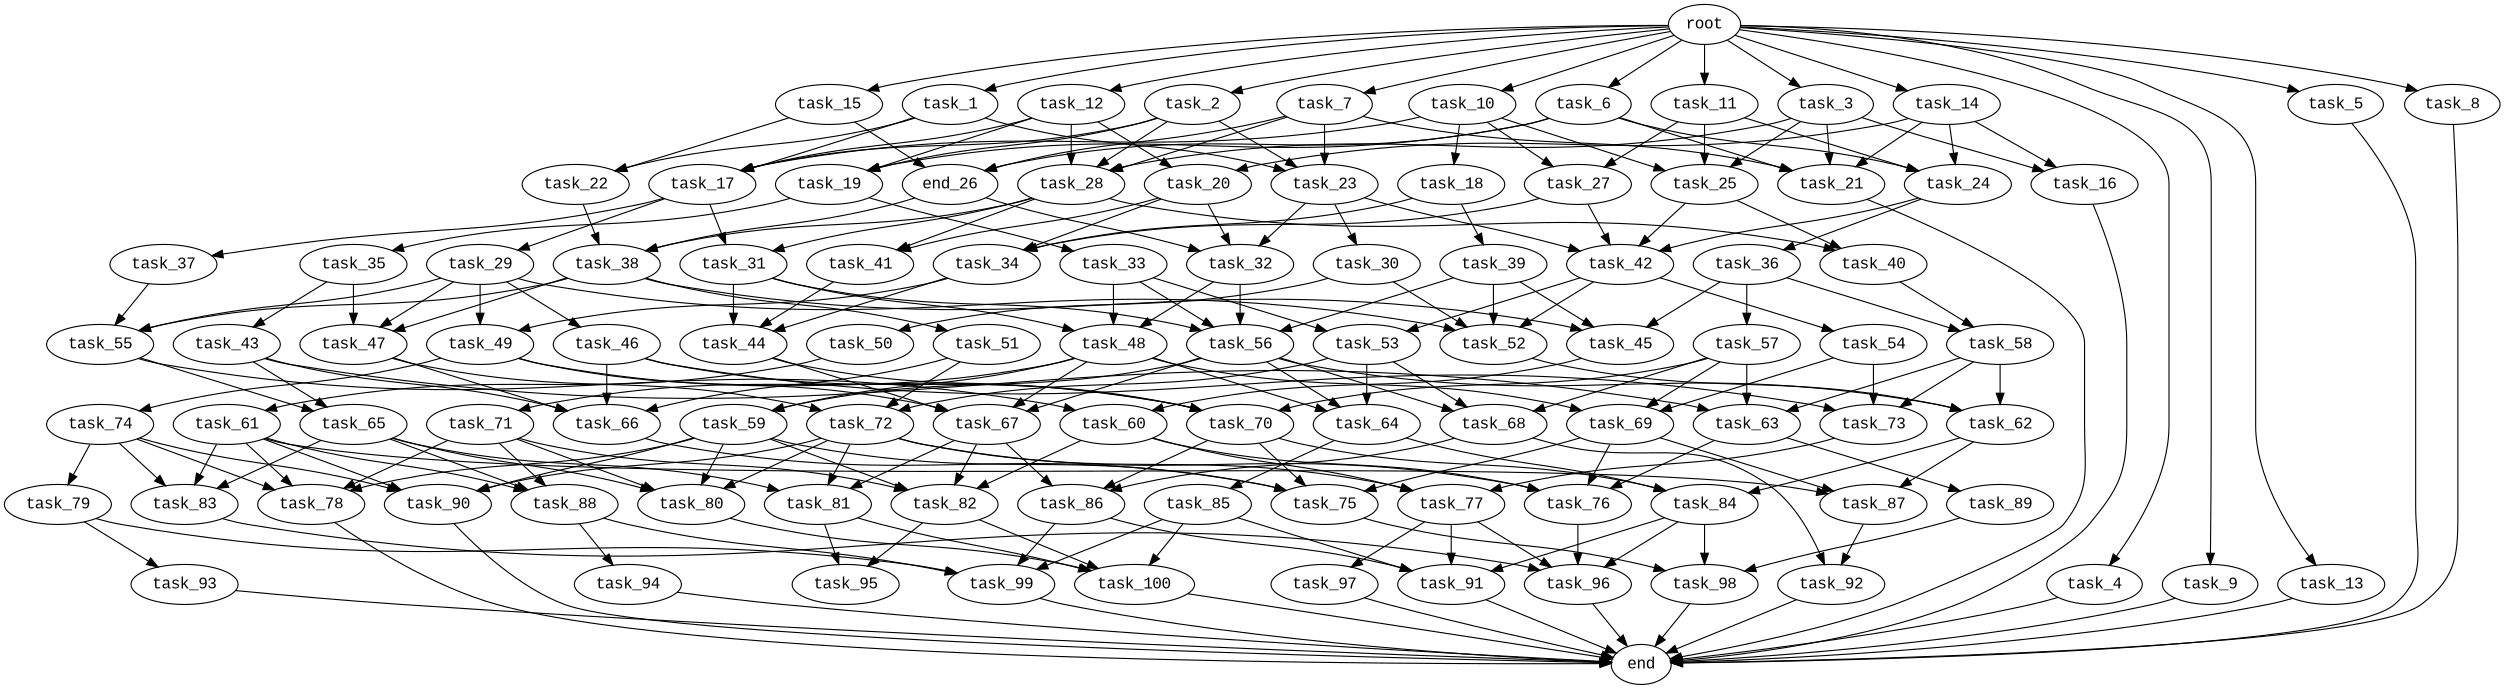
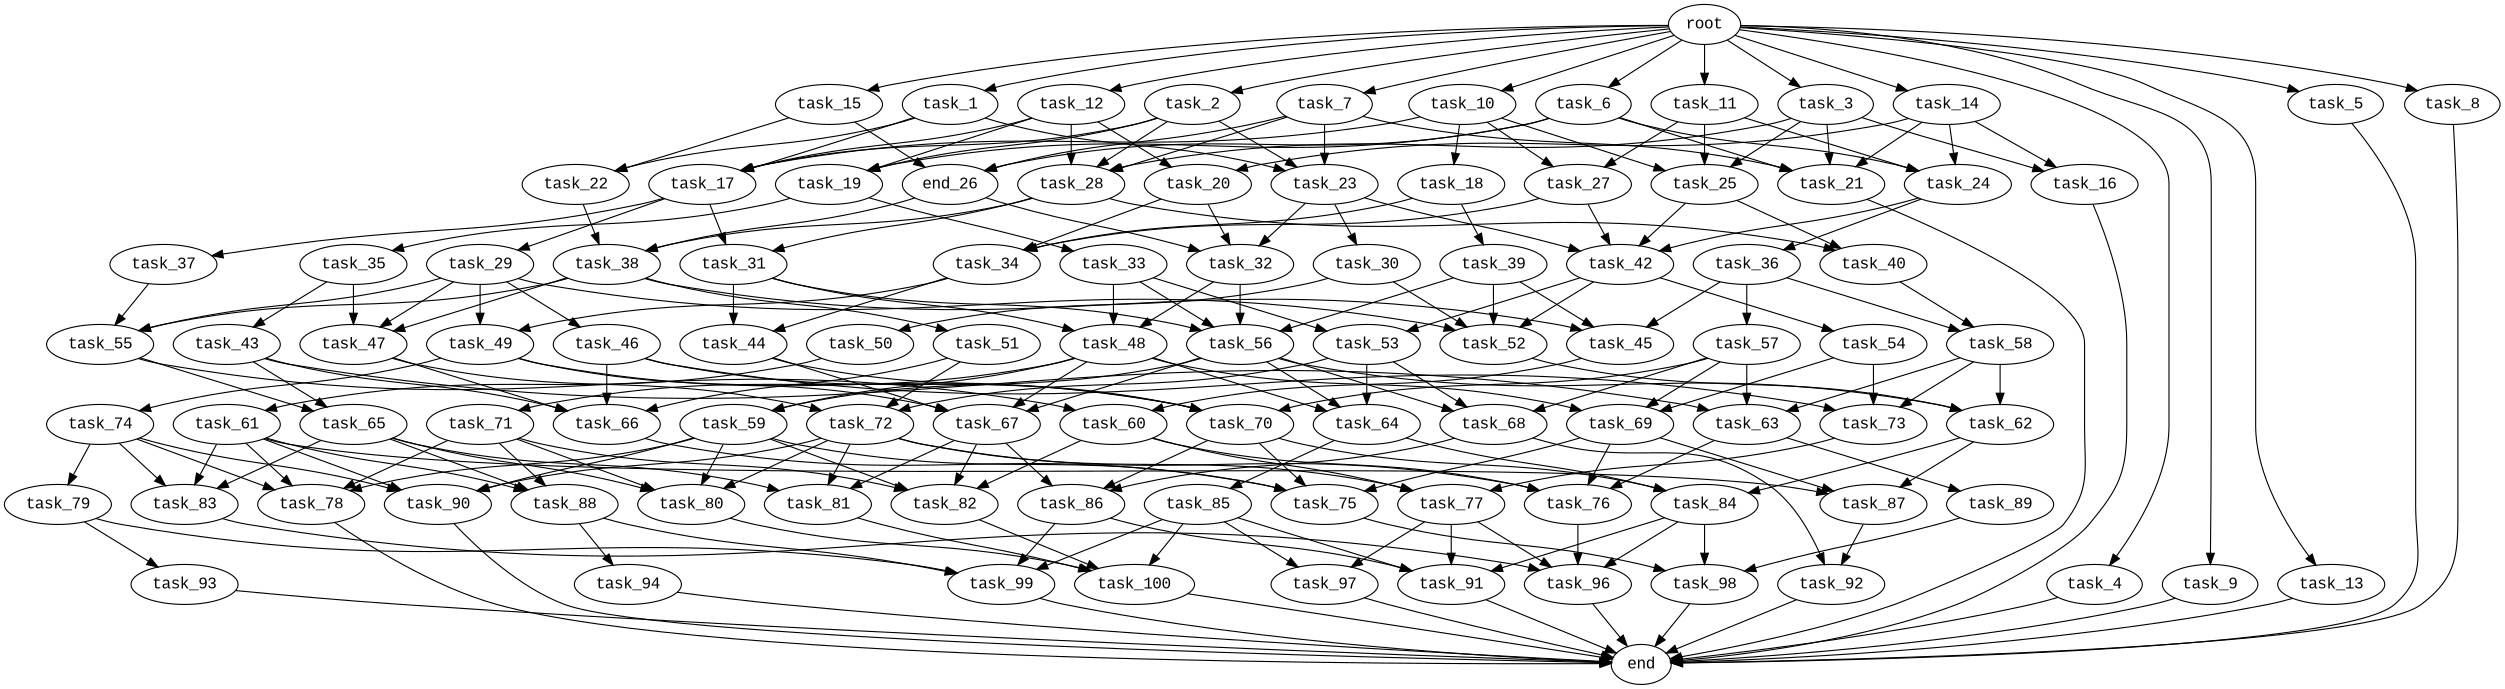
(860, 264) -> none
none -> (1256, 542)
(846, 584) -> none
